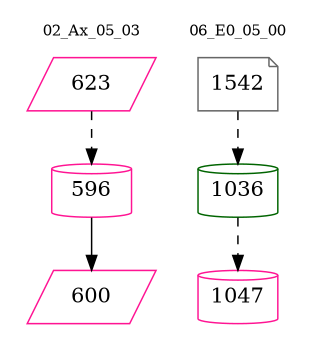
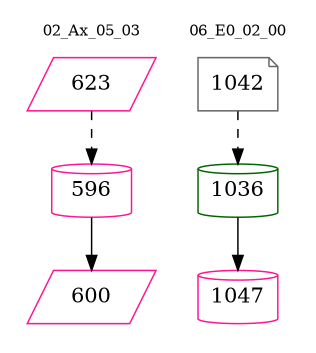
(238, 32) -> (238, 32)
(238, 84) -> (238, 84)
(238, 237) -> (238, 237)
